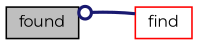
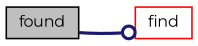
(113, 12) -> (101, 33)
